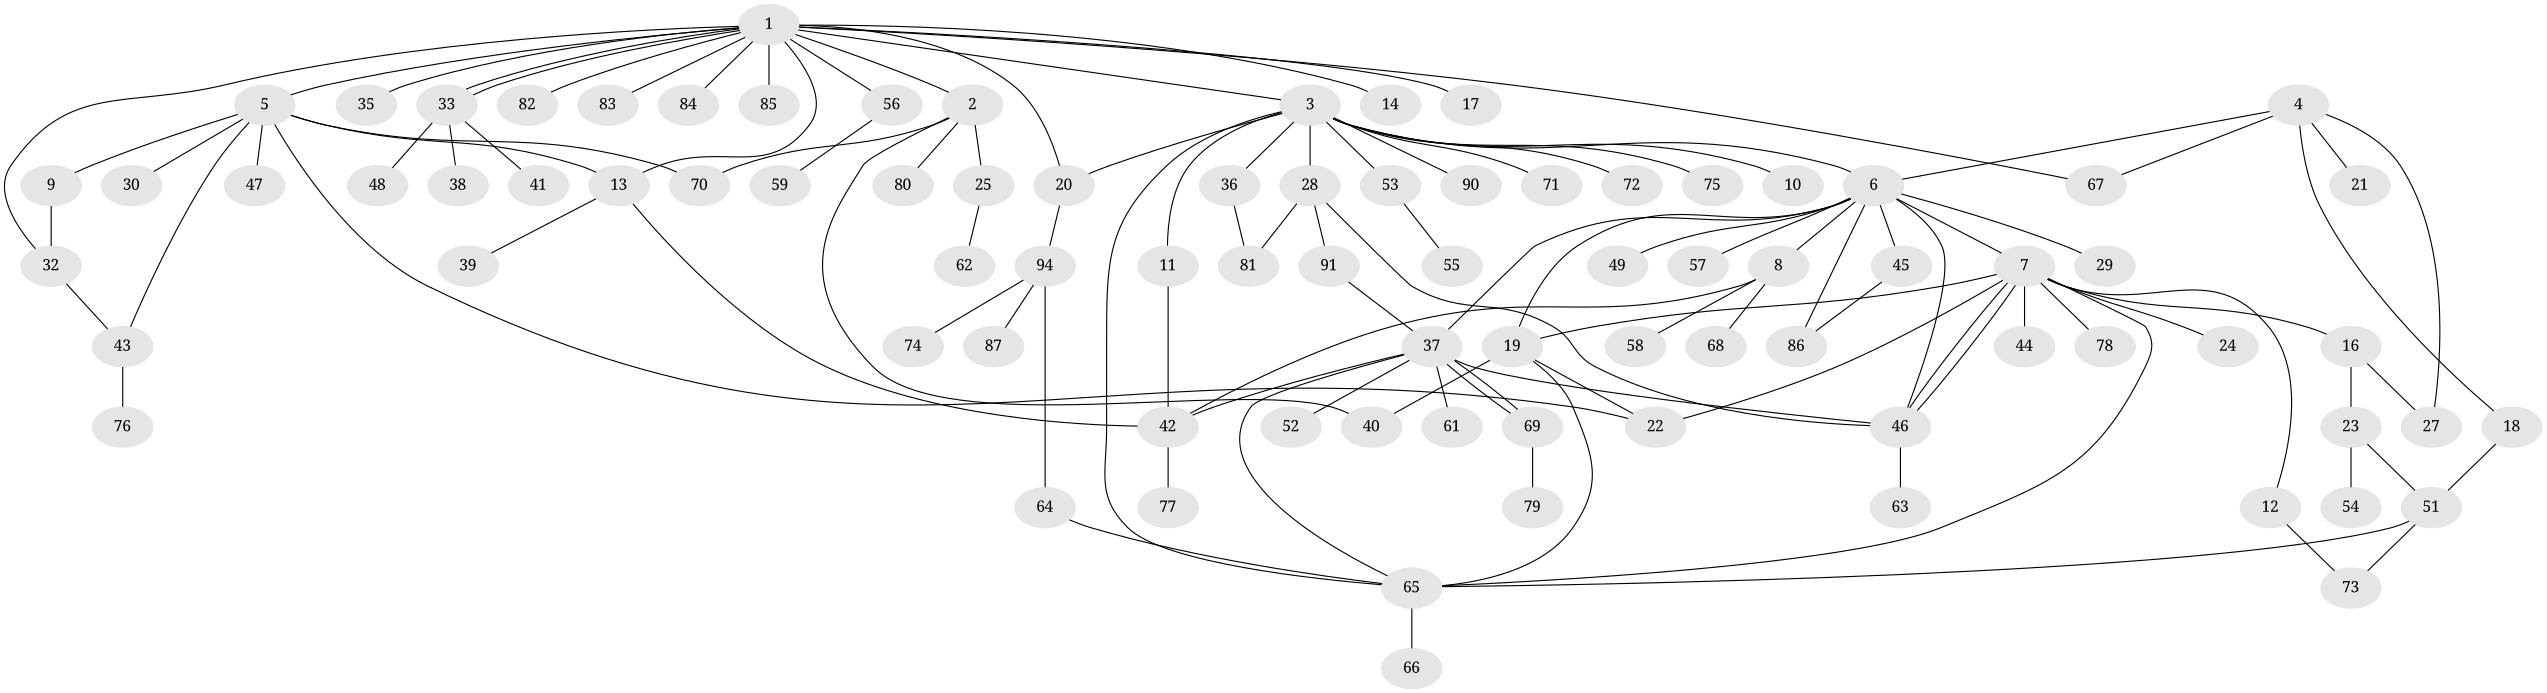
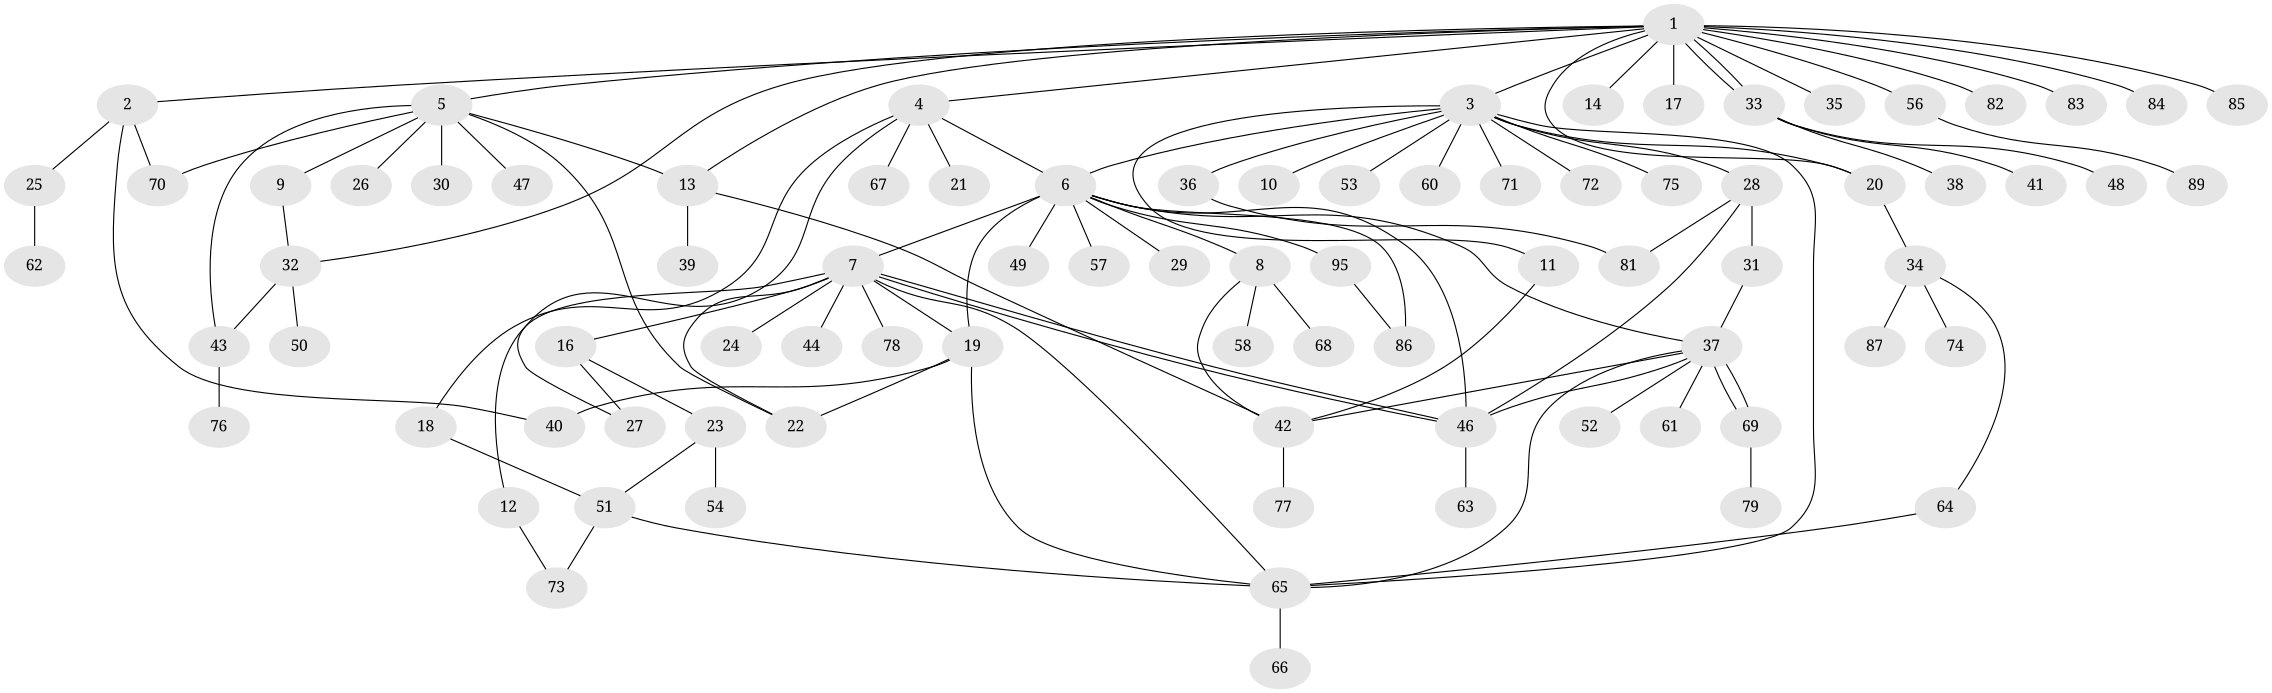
(1437, 76) -> (1296, 65)
none -> (361, 186)
(780, 186) -> (2197, 186)
(903, 186) -> none
(1471, 186) -> (1430, 186)
(1045, 266) -> (1915, 266)
(1329, 266) -> (1752, 266)
(1452, 266) -> none
(1902, 266) -> (1341, 266)
none -> (300, 347)
